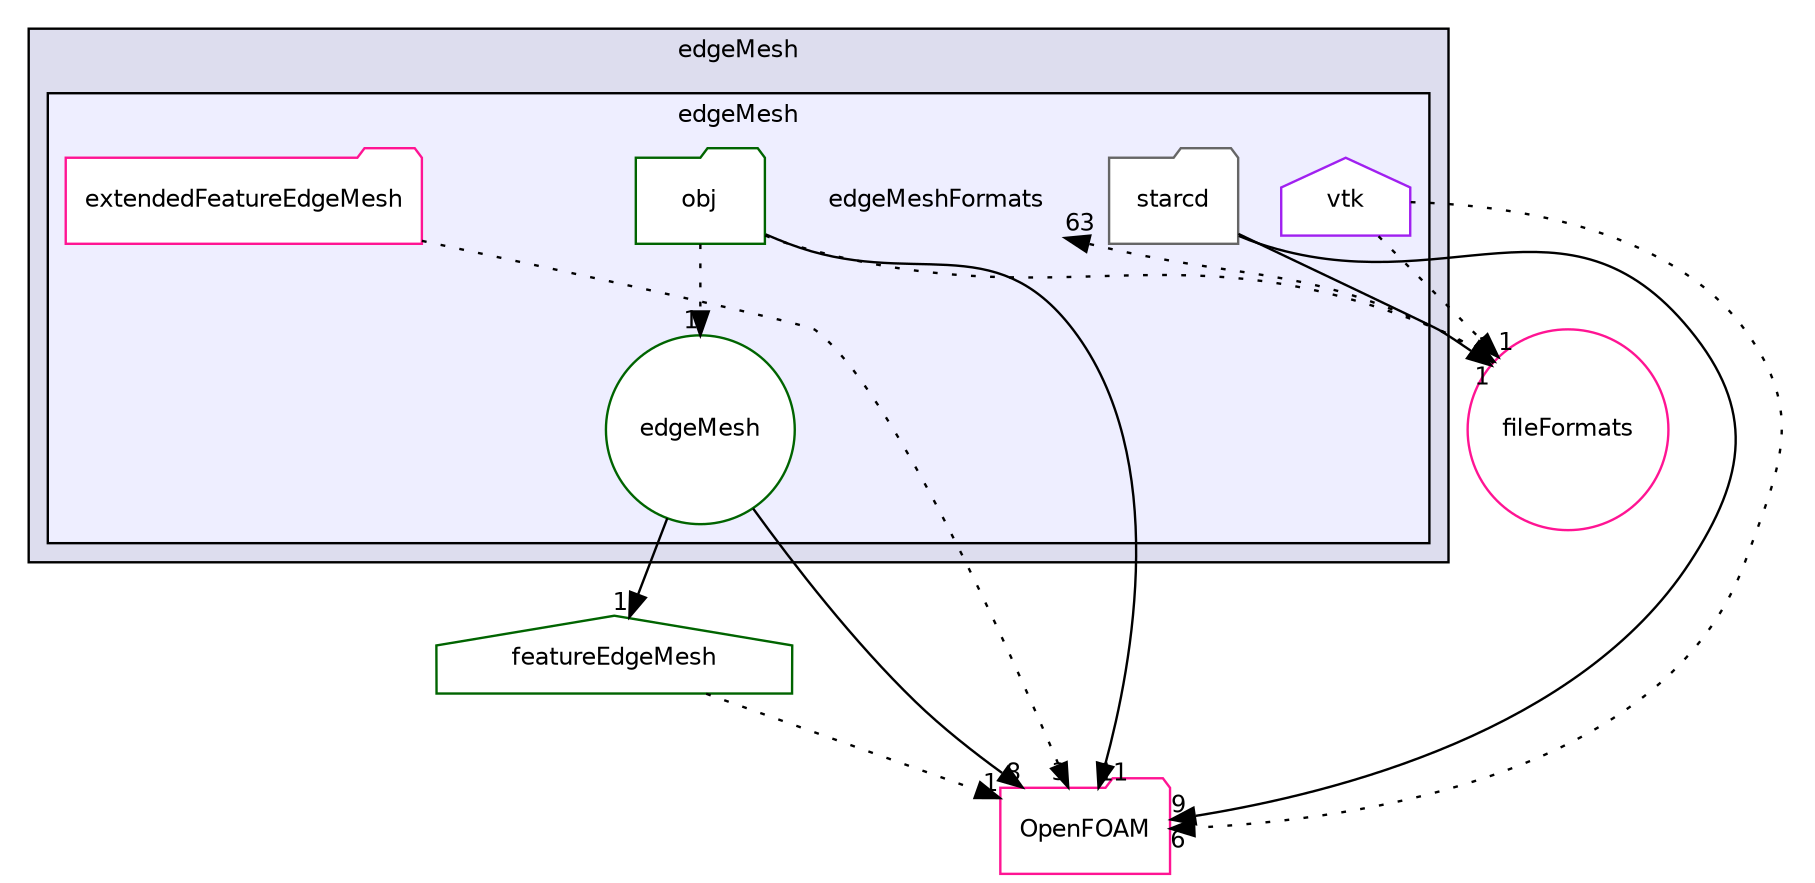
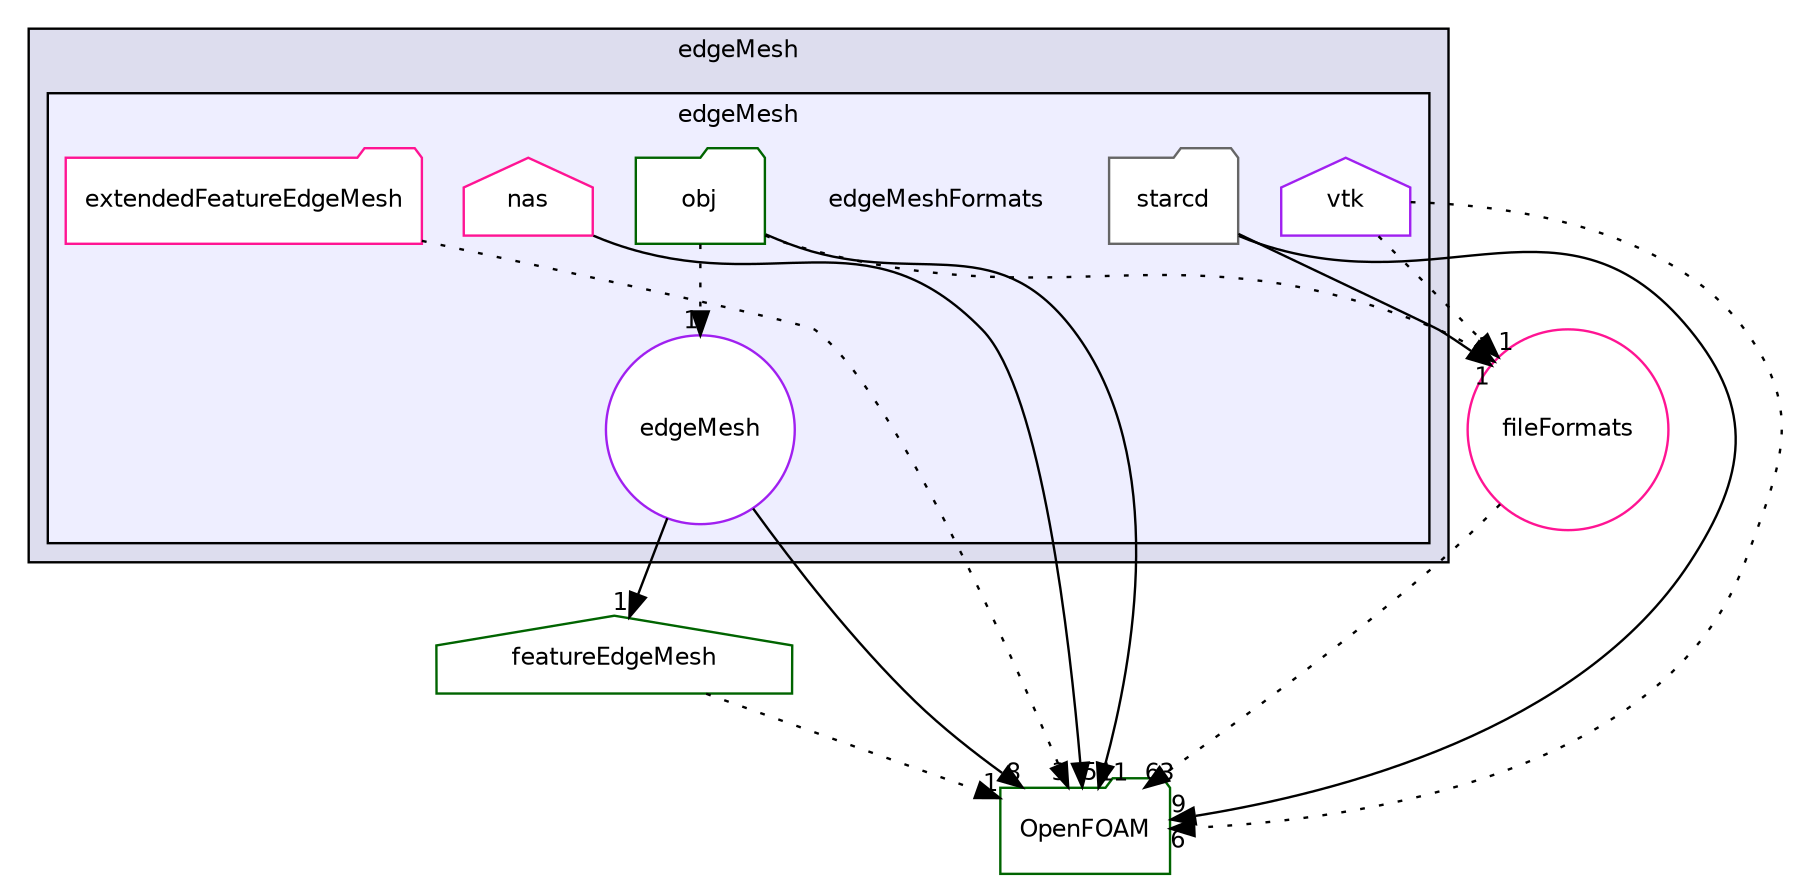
none -> (528, 201)
(1298, 282) -> (1338, 646)
(700, 430) -> (700, 430)
(1085, 831) -> (1085, 831)
